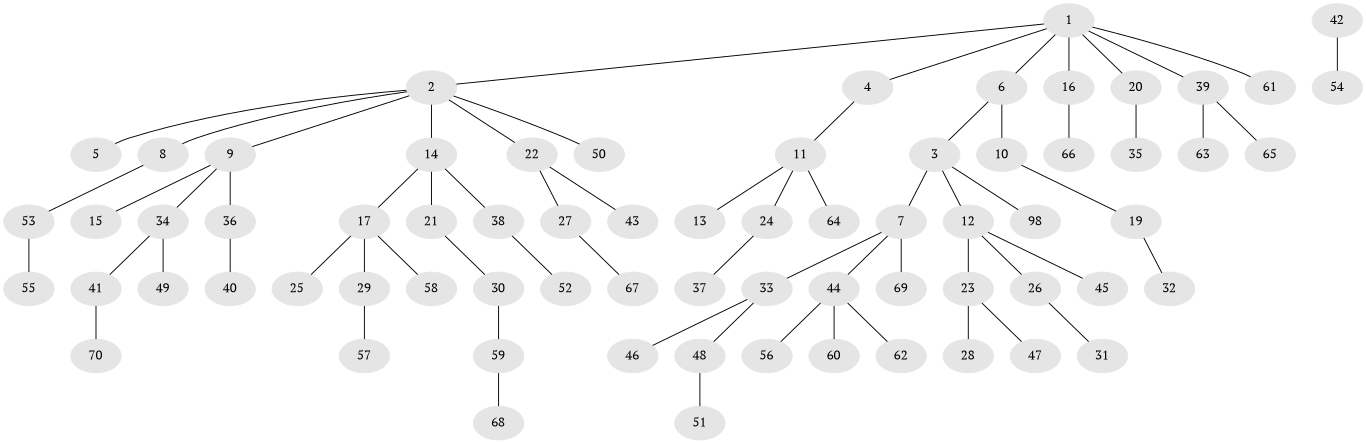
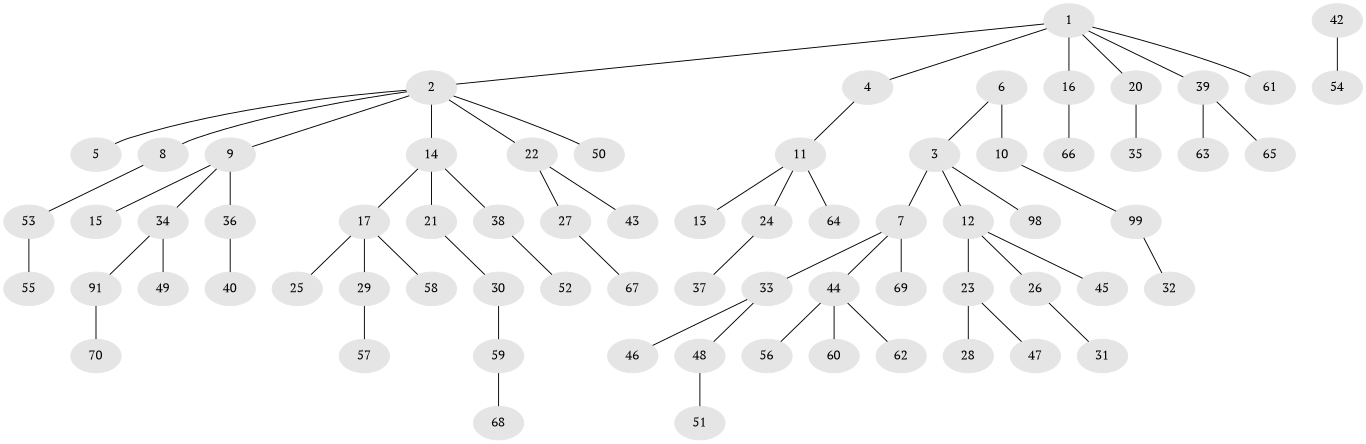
(1035, 54) -> none
(1136, 222) -> (1136, 222)
(96, 289) -> (96, 289)
